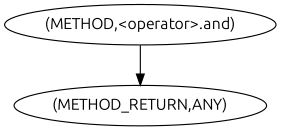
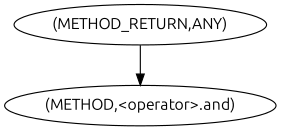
(140, 60) -> (140, 60)
